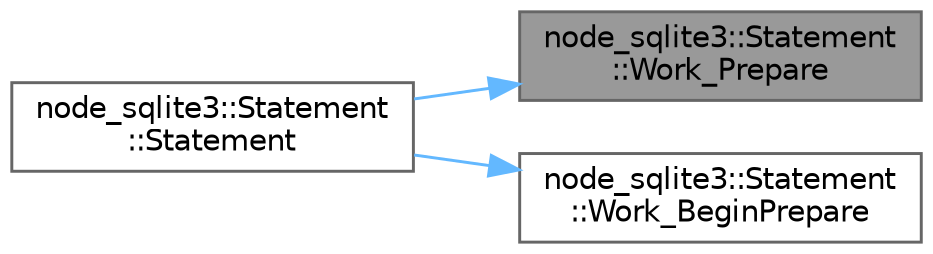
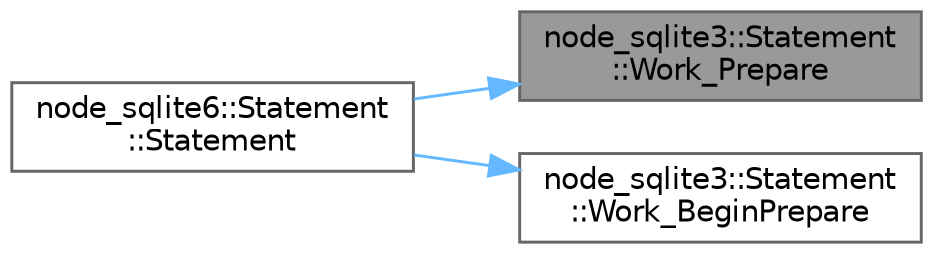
(213, 127) -> (213, 127)
